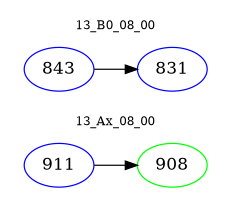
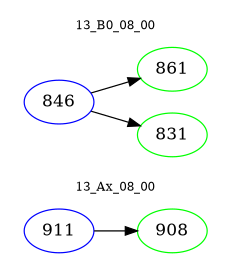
(59, 69) -> (59, 102)
none -> (172, 69)
(172, 69) -> (172, 135)
